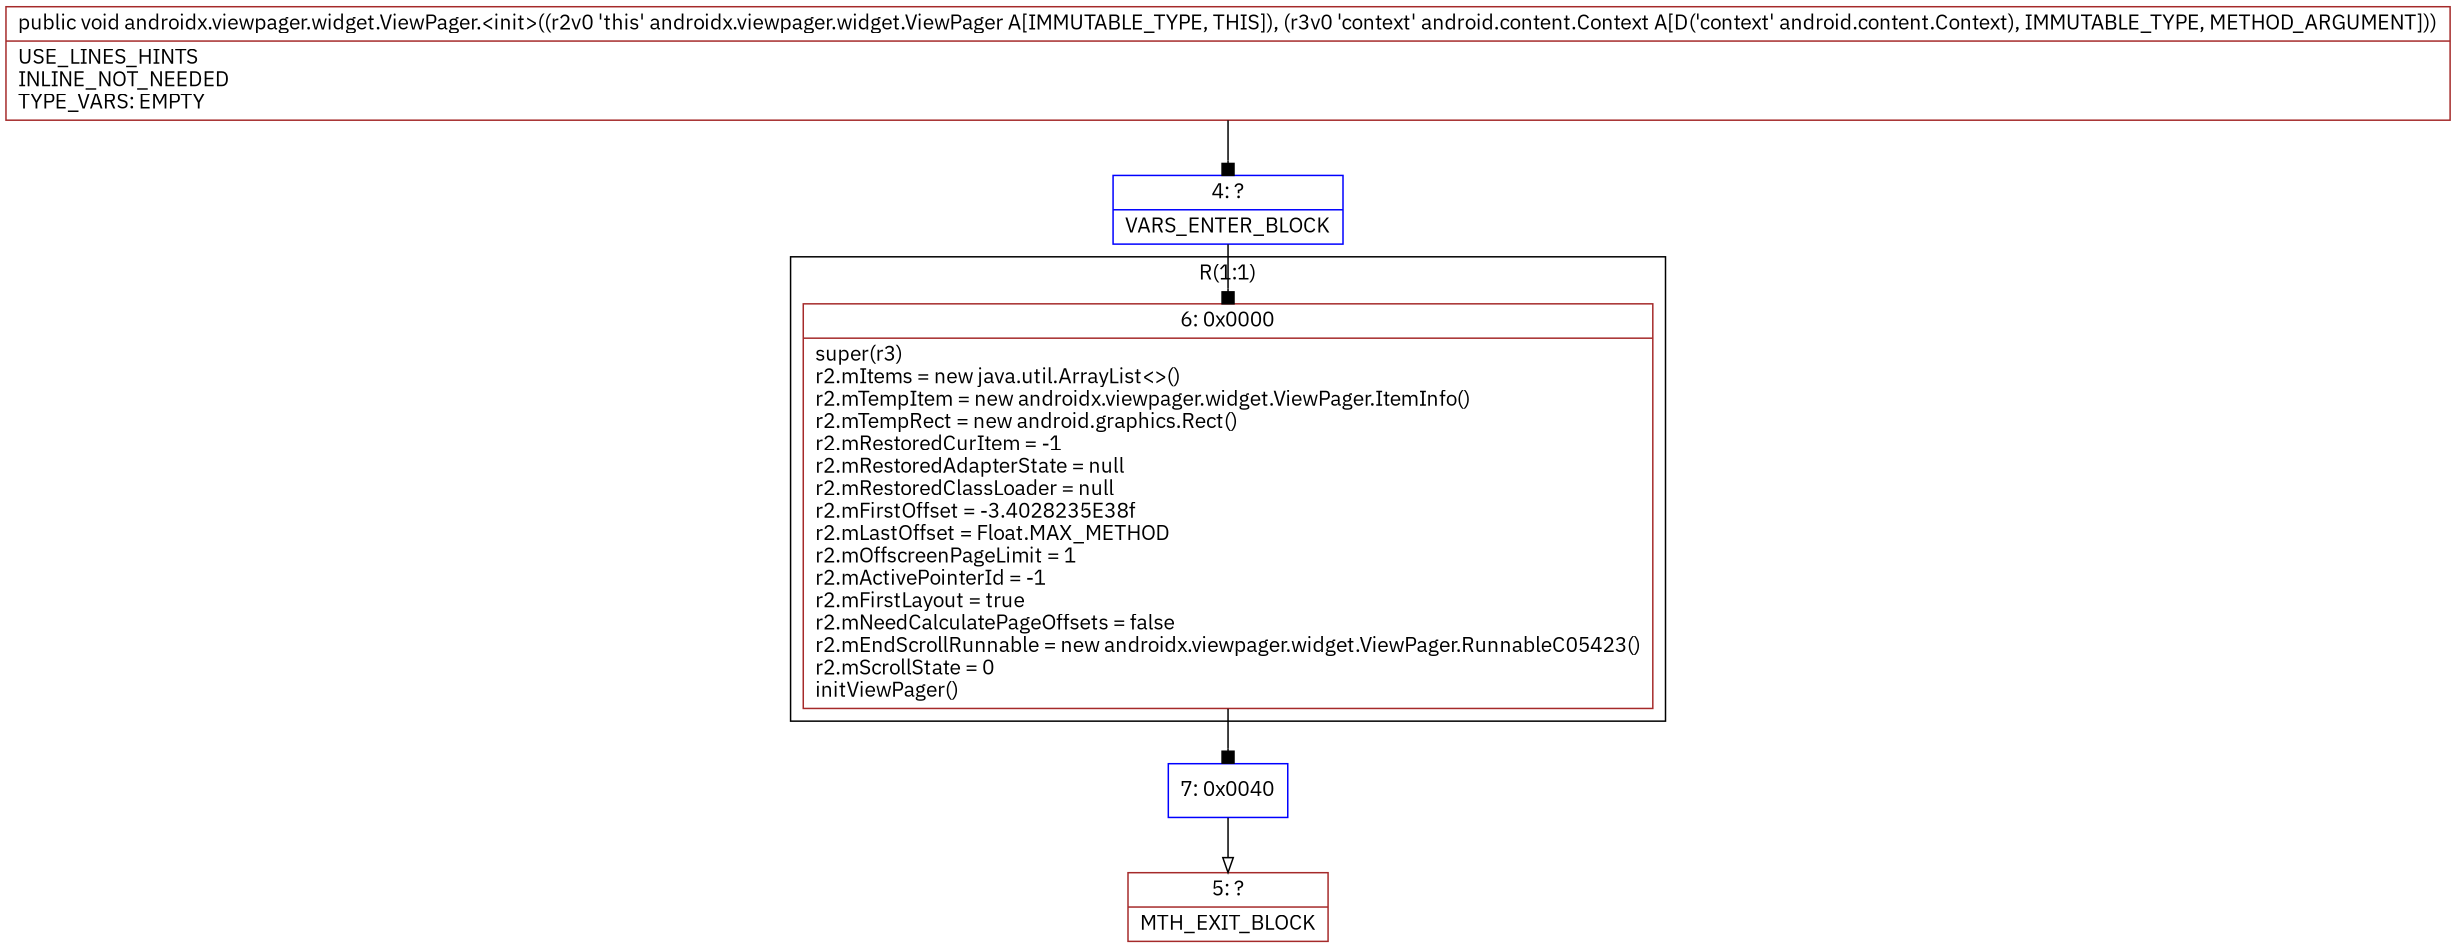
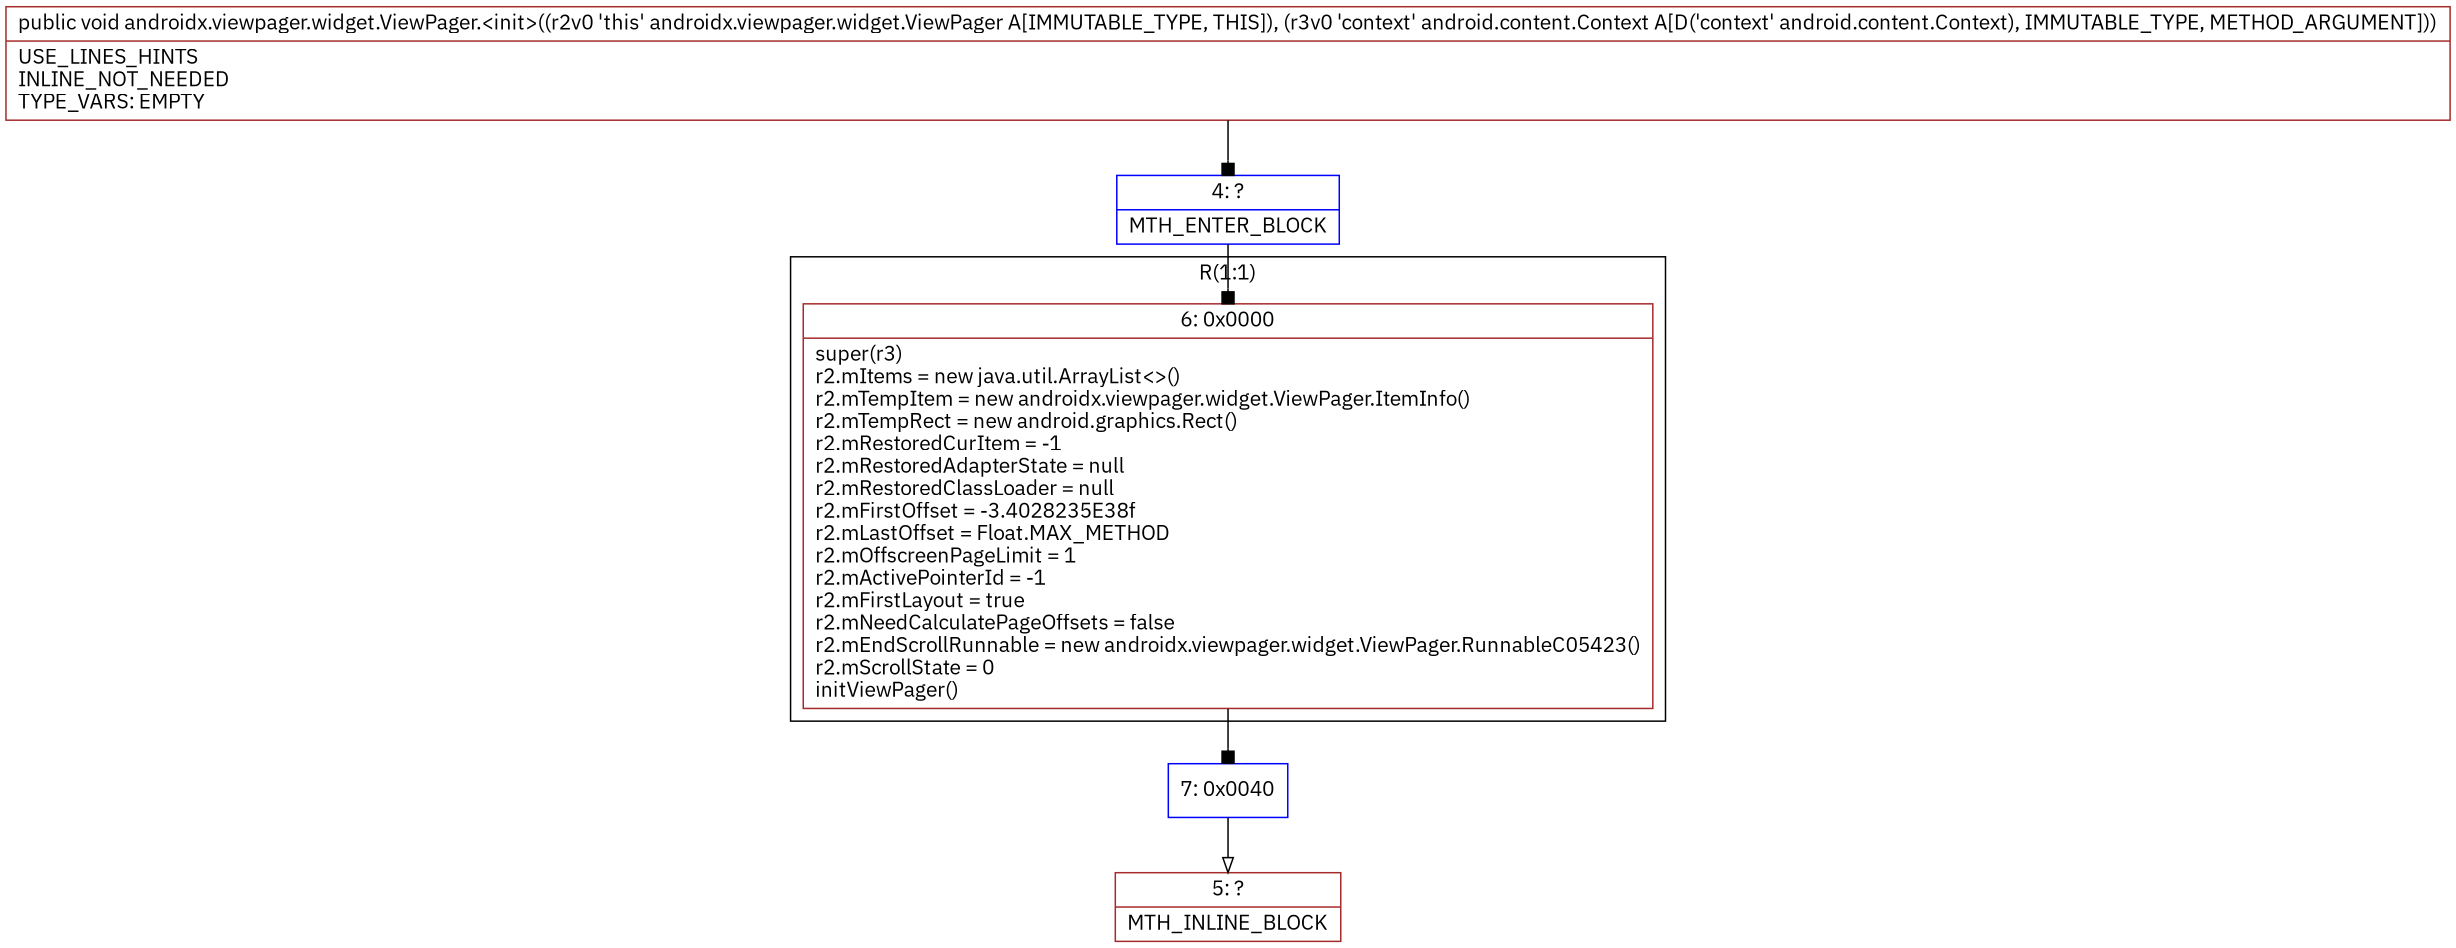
(1228, 226) -> (1228, 226)
(1228, 923) -> (1228, 923)
